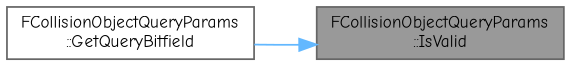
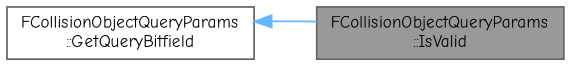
(277, 45) -> (294, 21)
